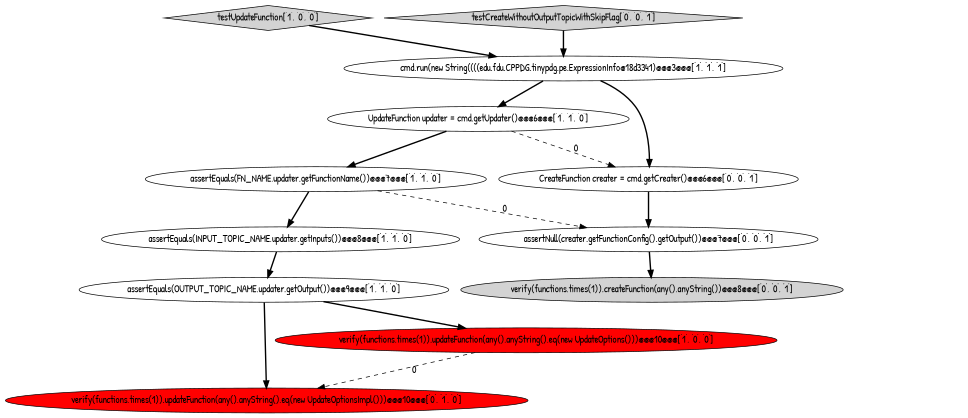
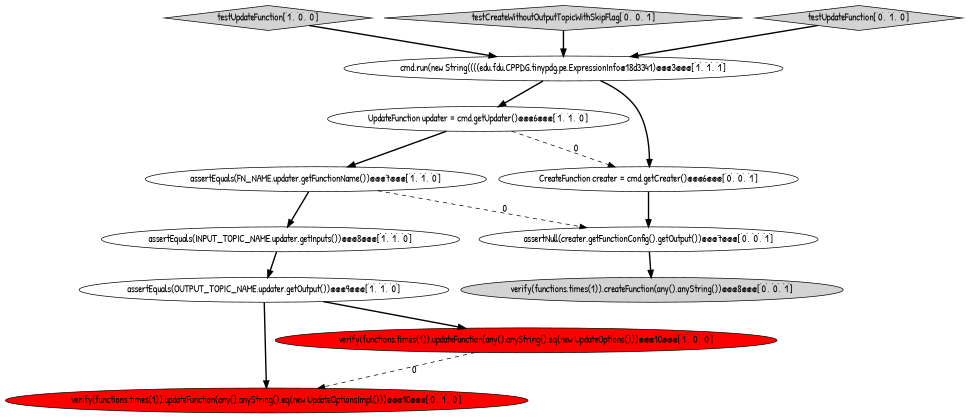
none -> (859, 18)
